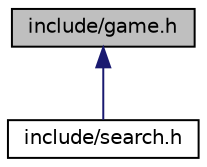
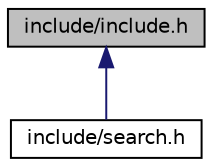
(103, 28) -> (106, 28)
